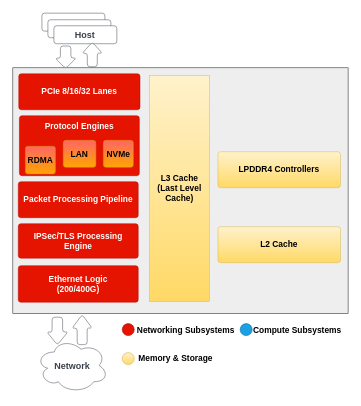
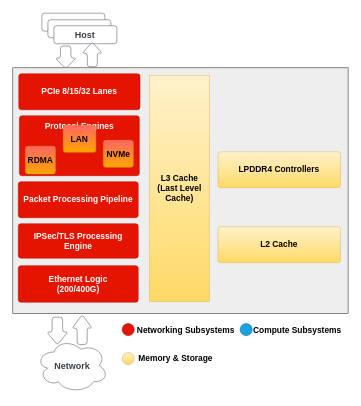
(80, 92) -> (80, 92)
(80, 154) -> (80, 139)
